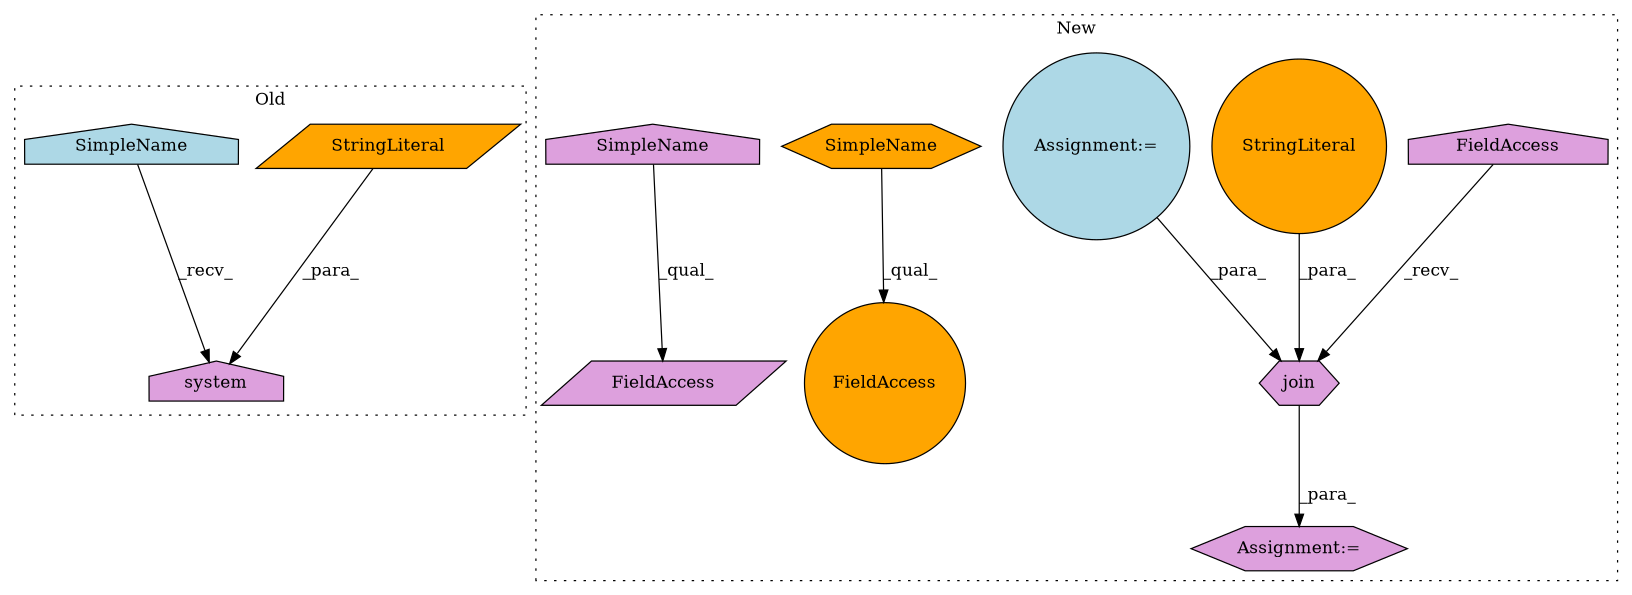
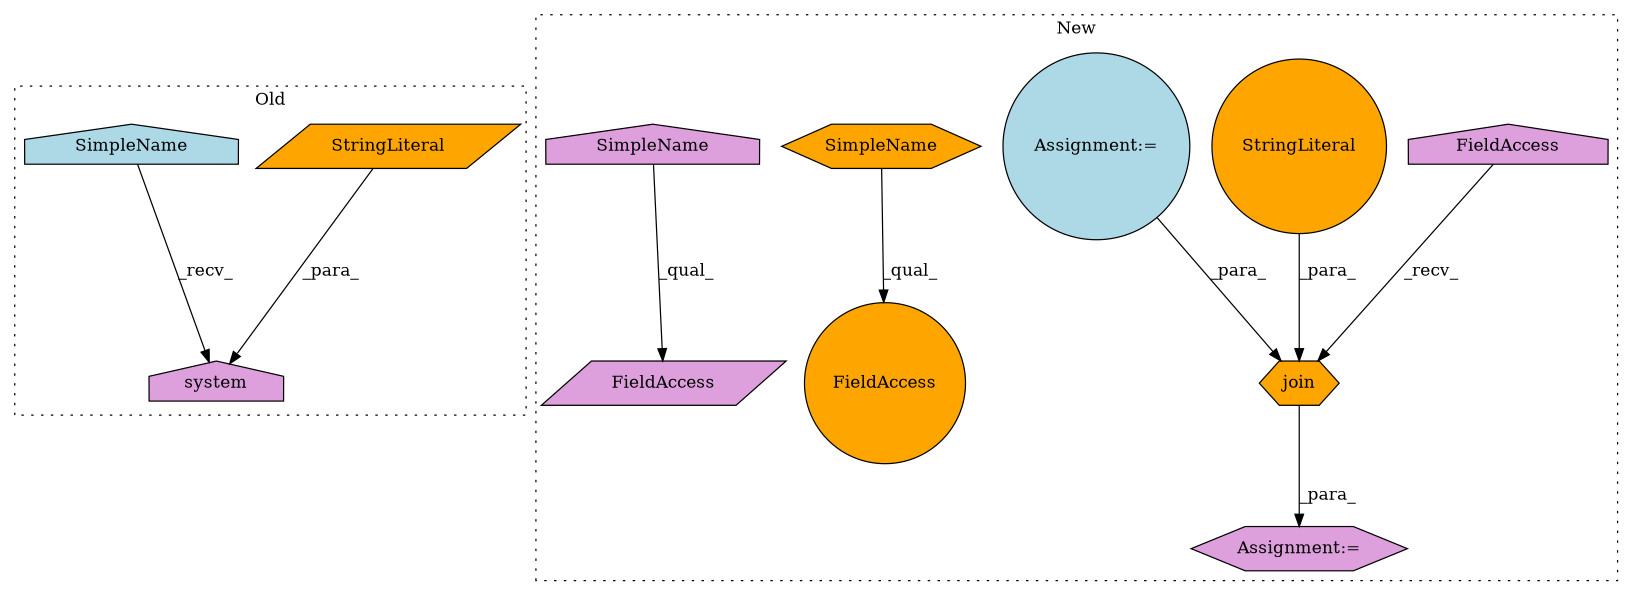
(1299, 383) -> (1299, 383)
